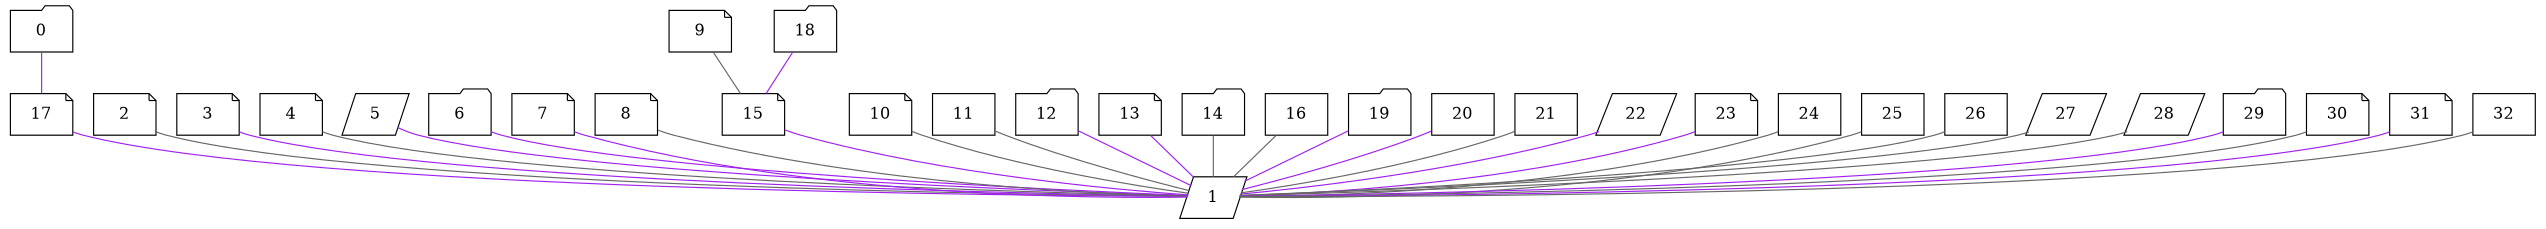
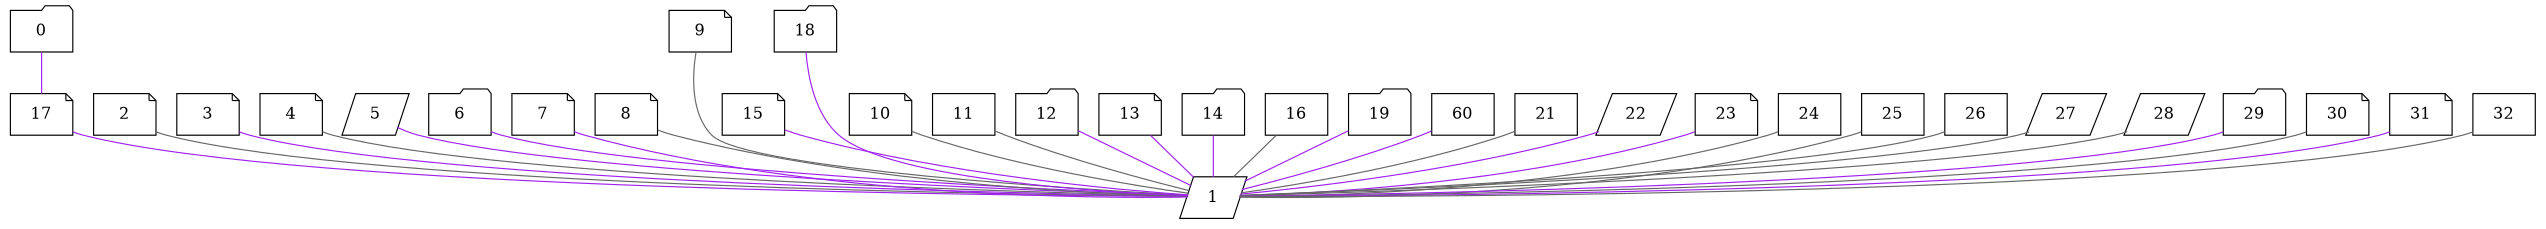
(727, 73) -> (904, 174)
(779, 73) -> (965, 175)
(1463, 114) -> (1463, 114)
(1213, 156) -> (1213, 156)
